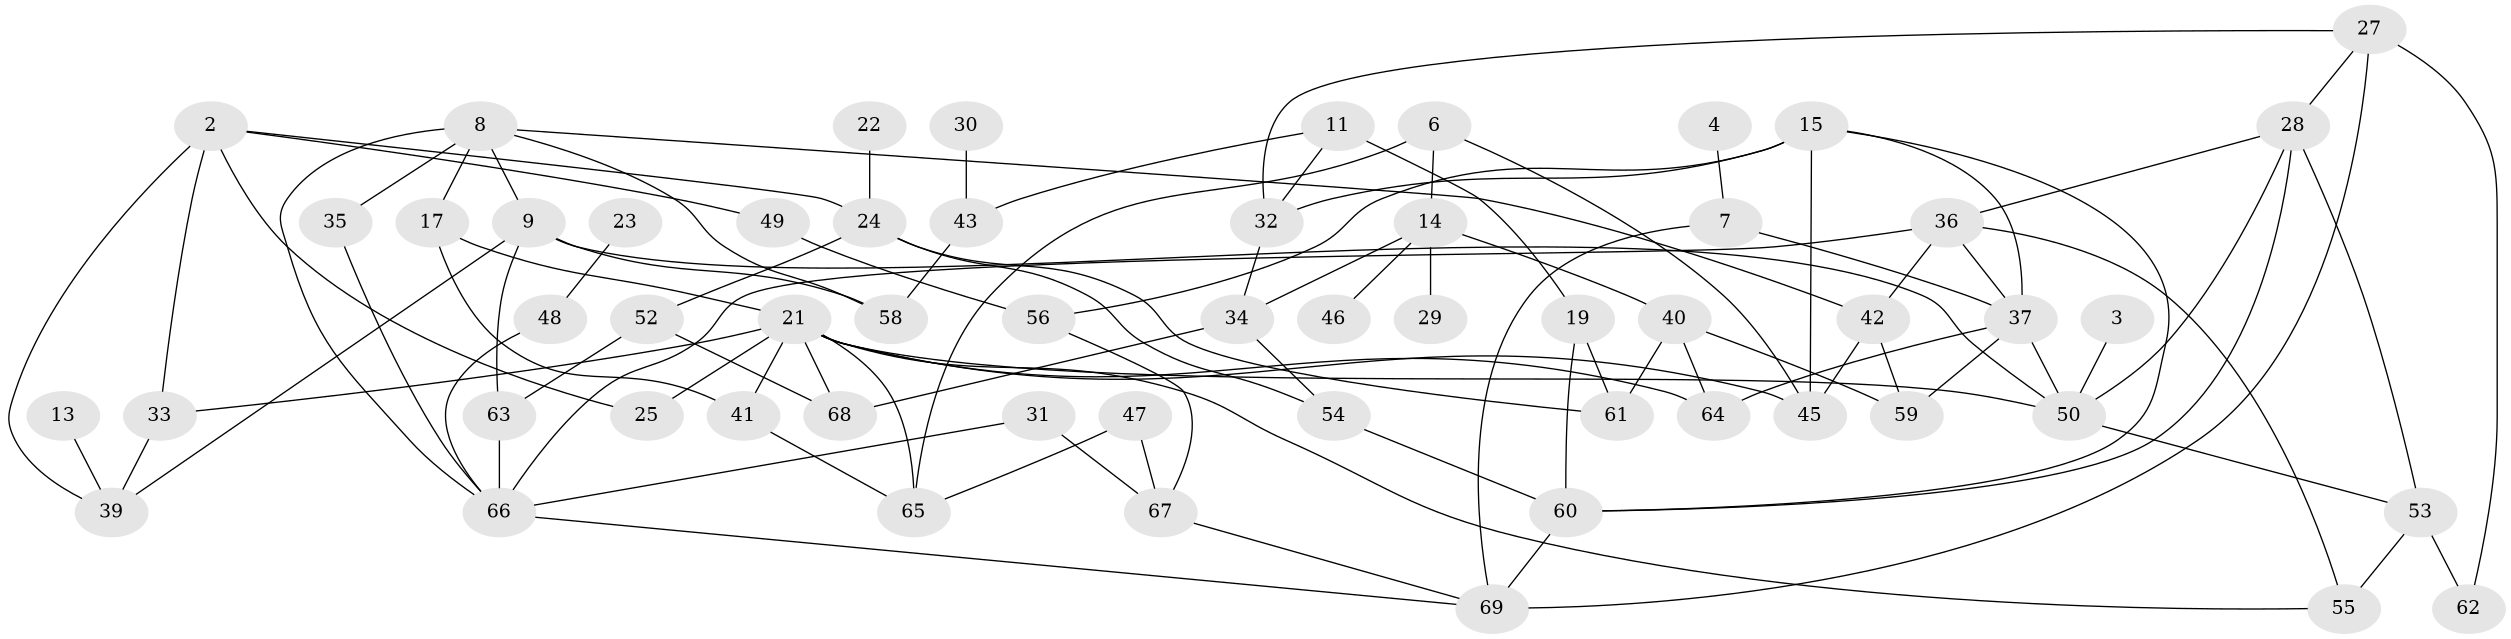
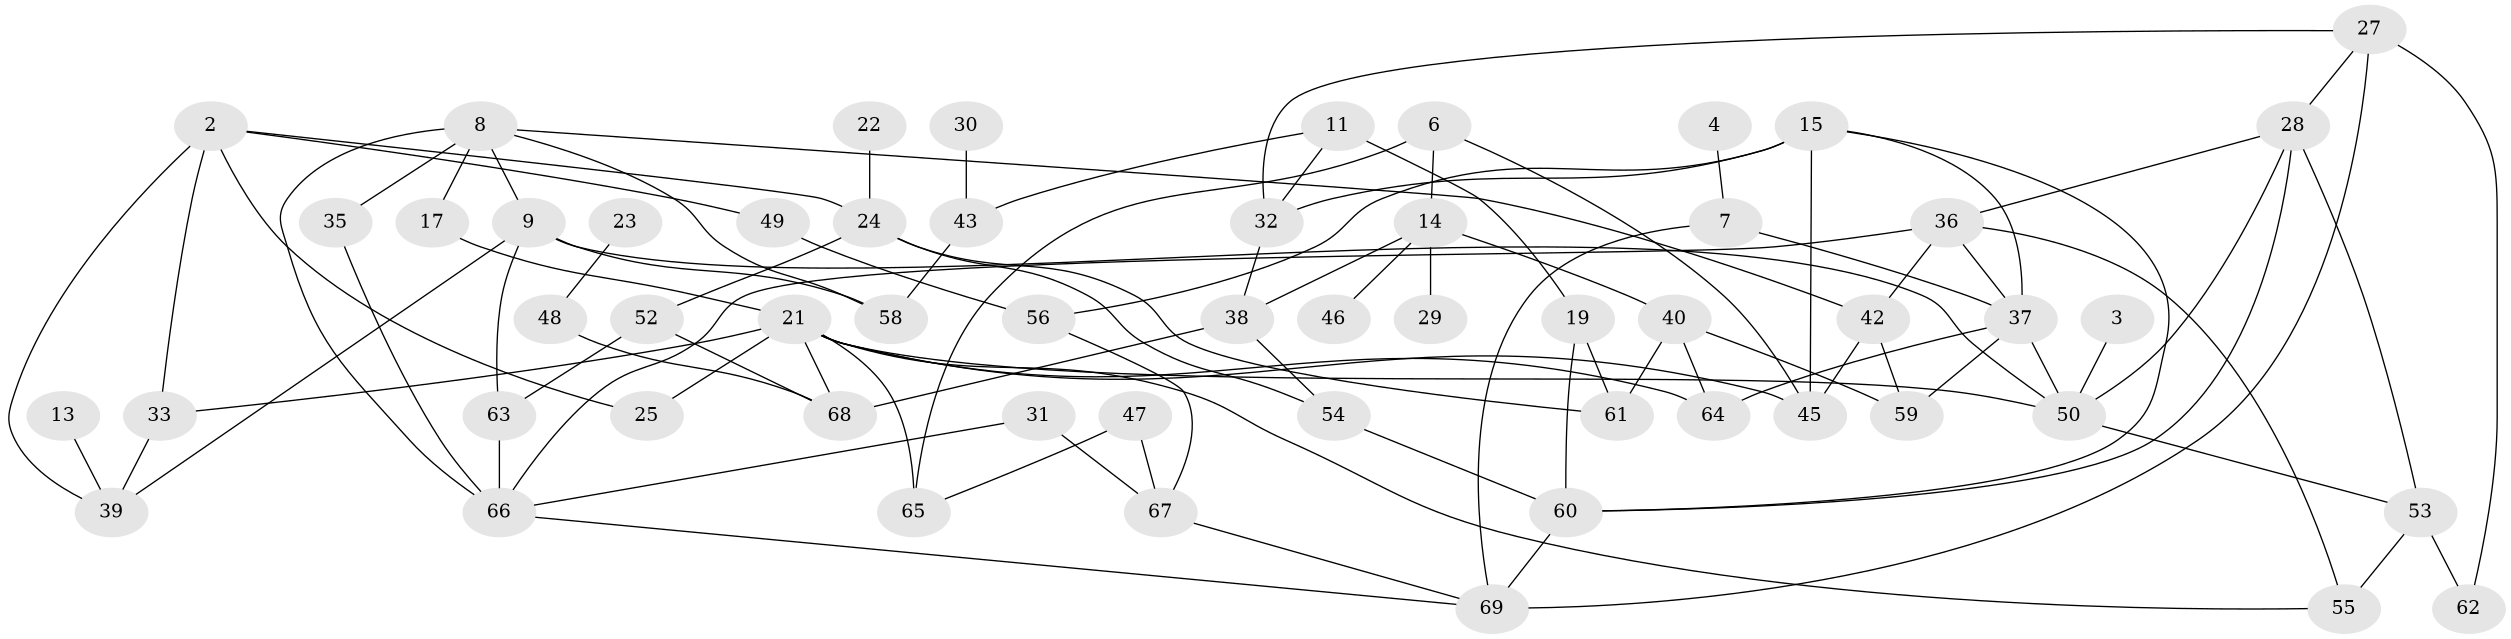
(1237, 319) -> (1237, 319)
(448, 400) -> (695, 368)
(744, 416) -> none
